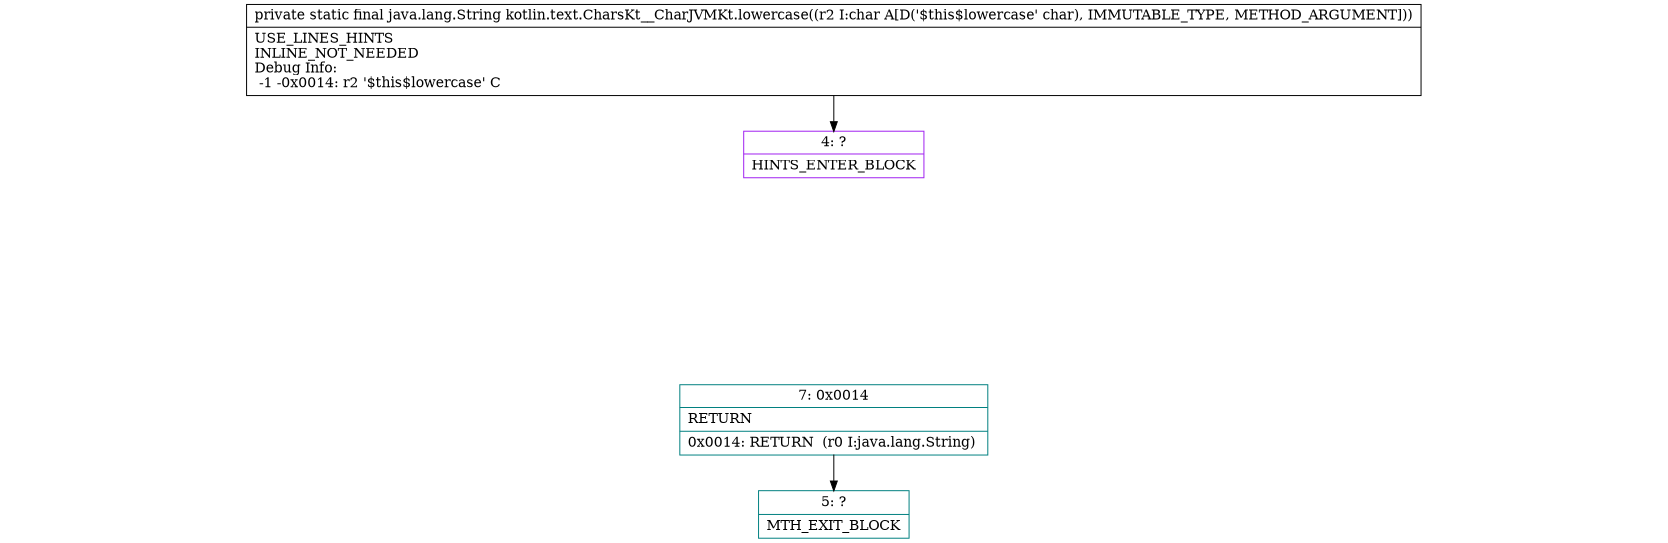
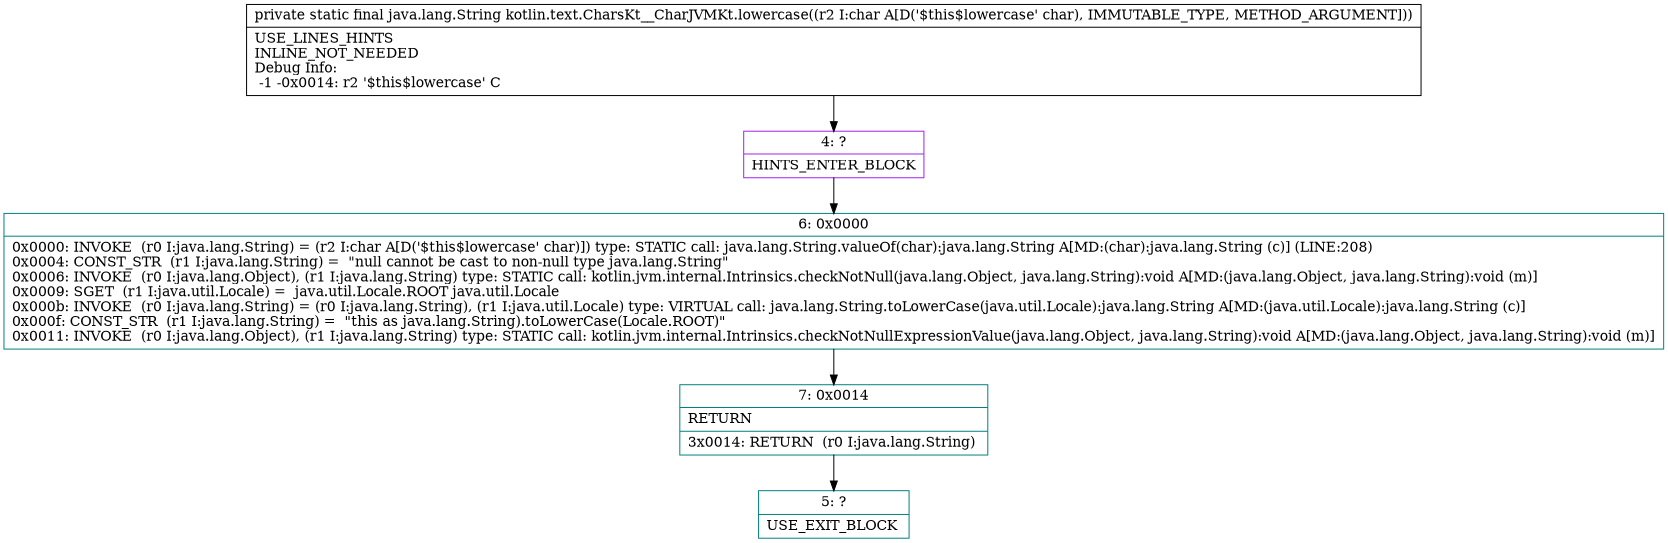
none -> (834, 281)
(834, 443) -> (834, 443)
(834, 526) -> (832, 526)
